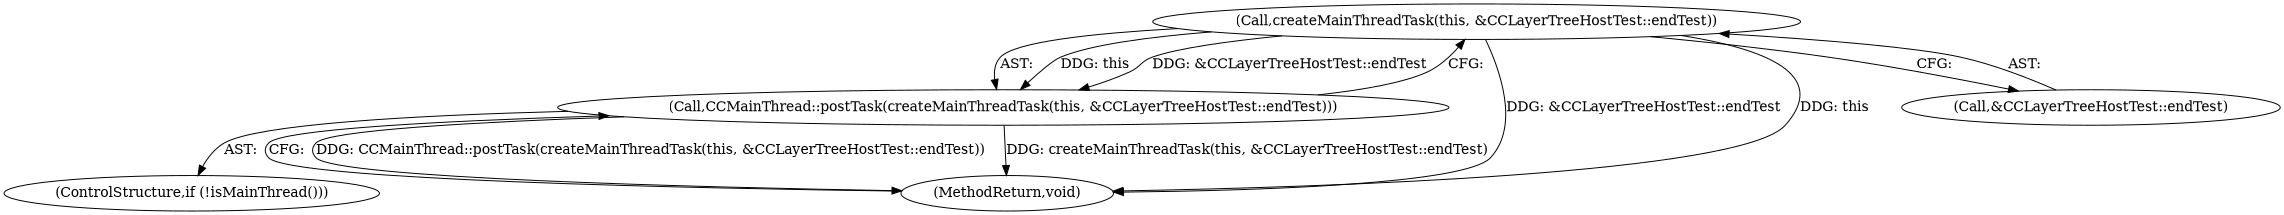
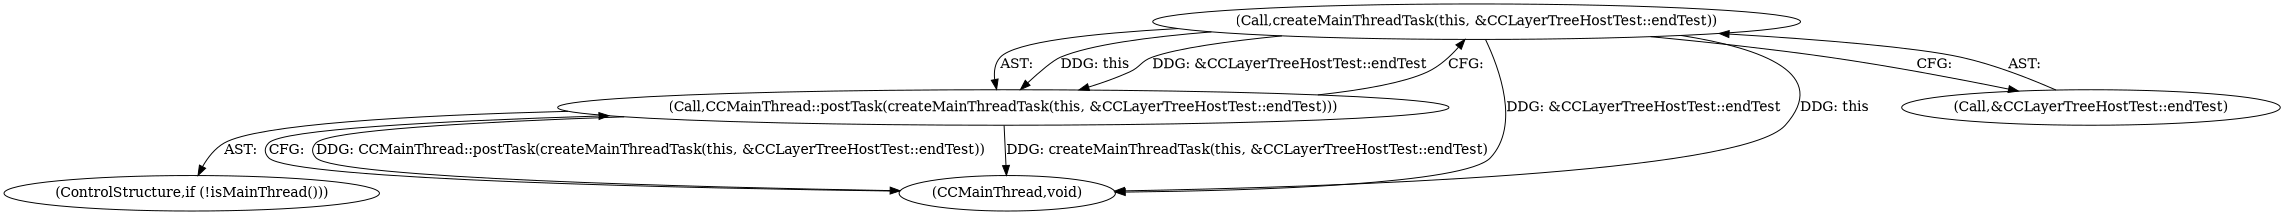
(1007, 193) -> (1007, 193)
